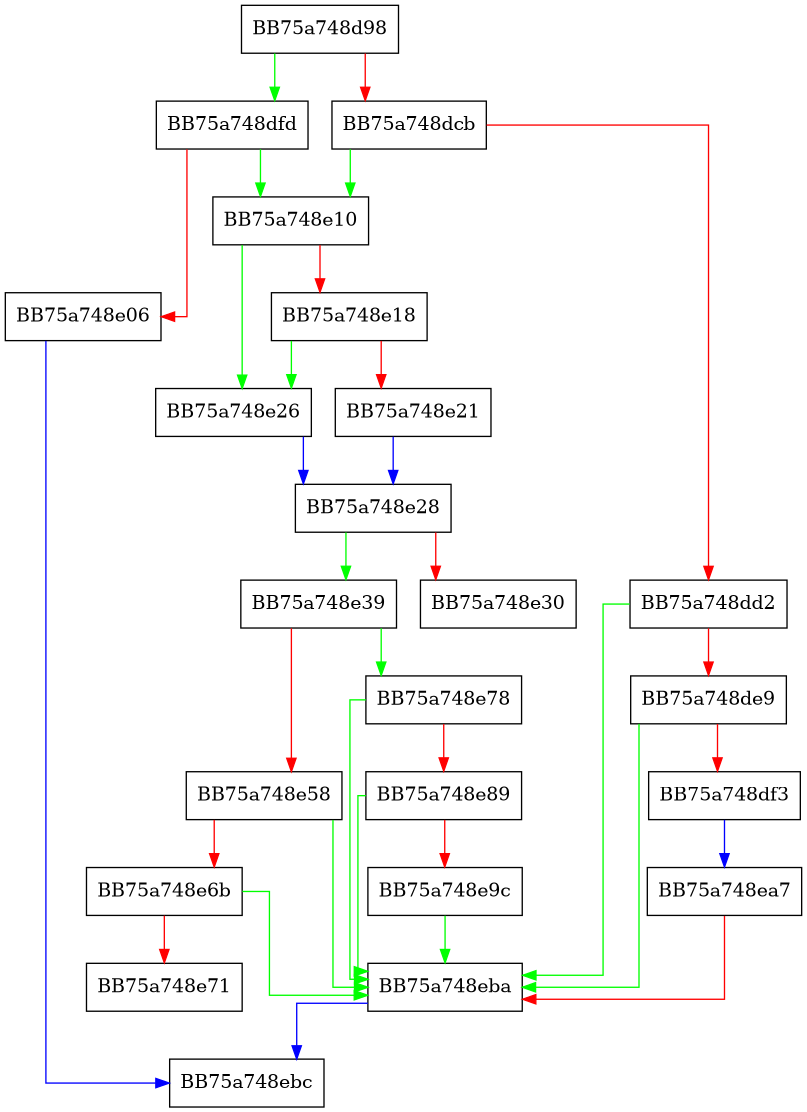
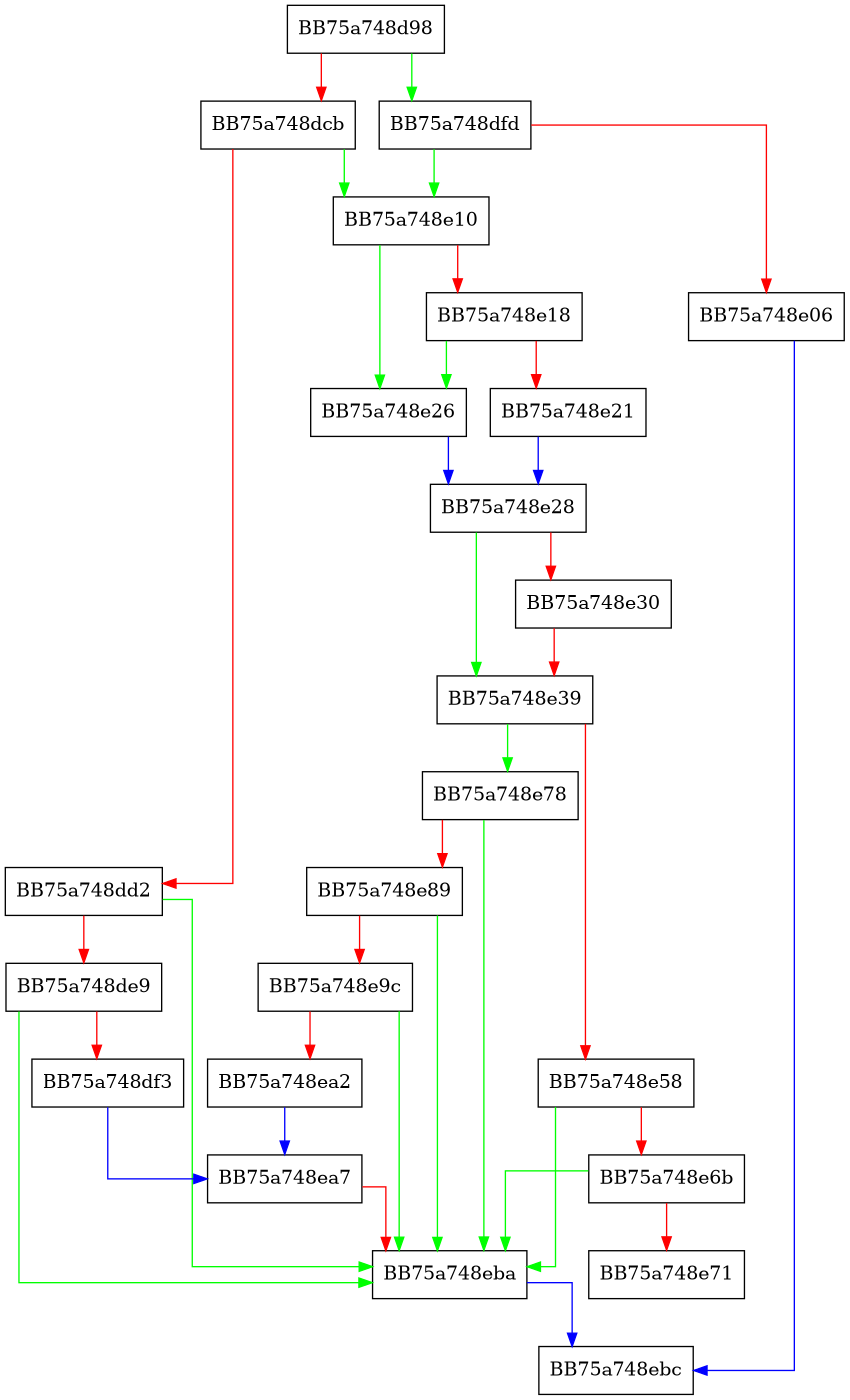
none -> (554, 645)
none -> (285, 1083)
